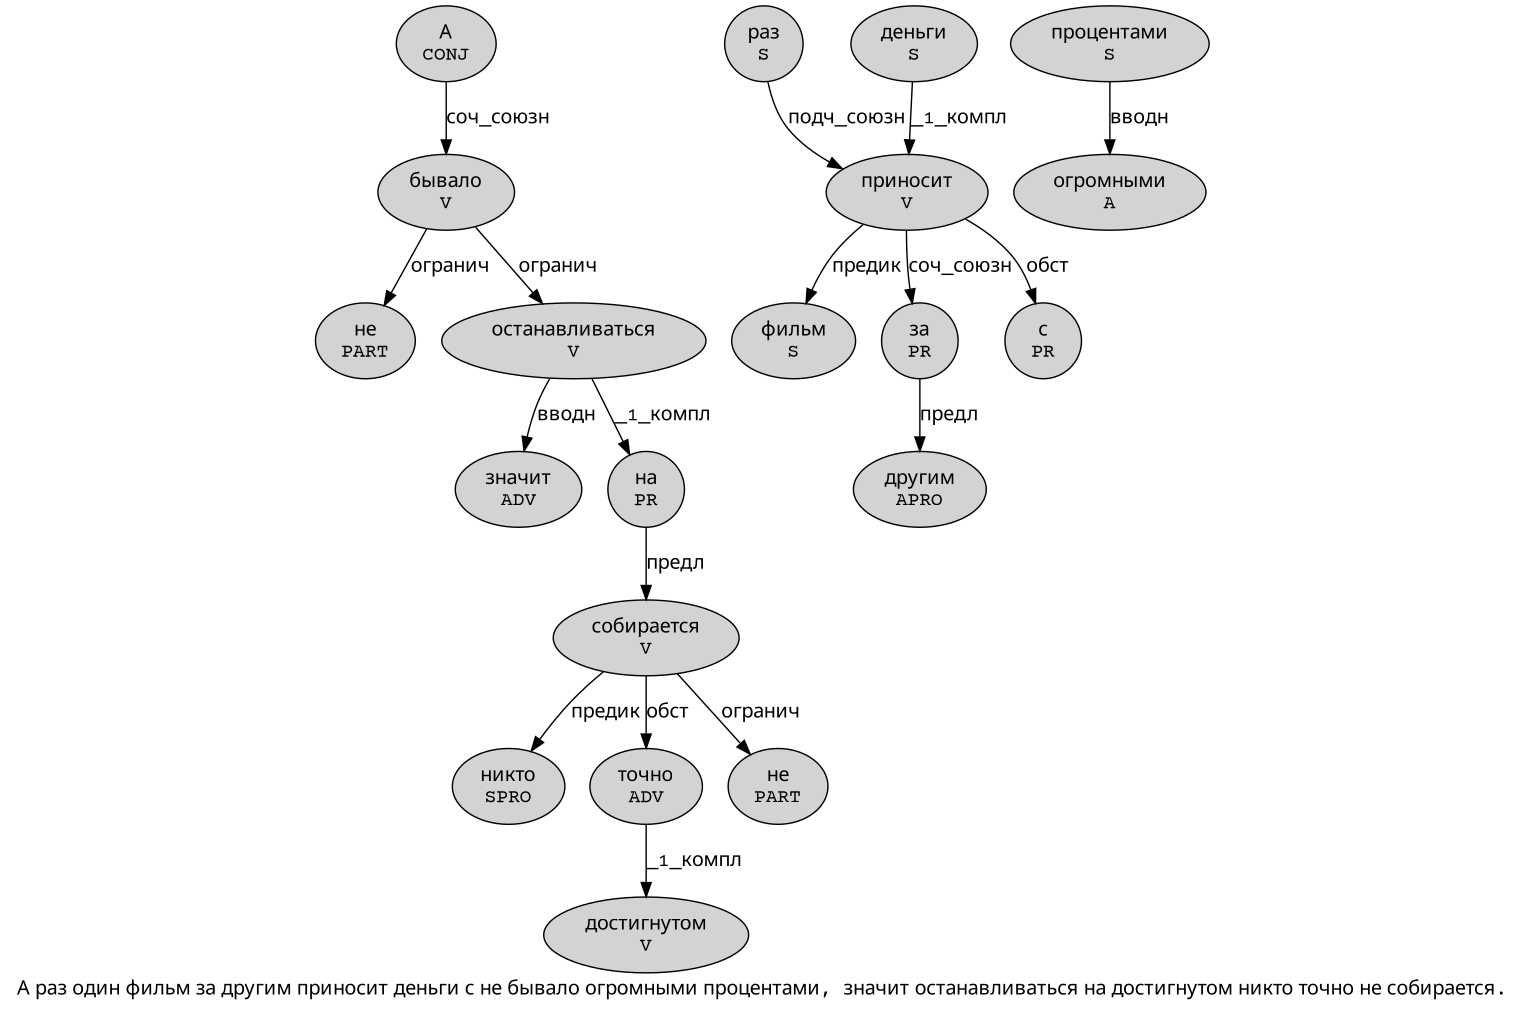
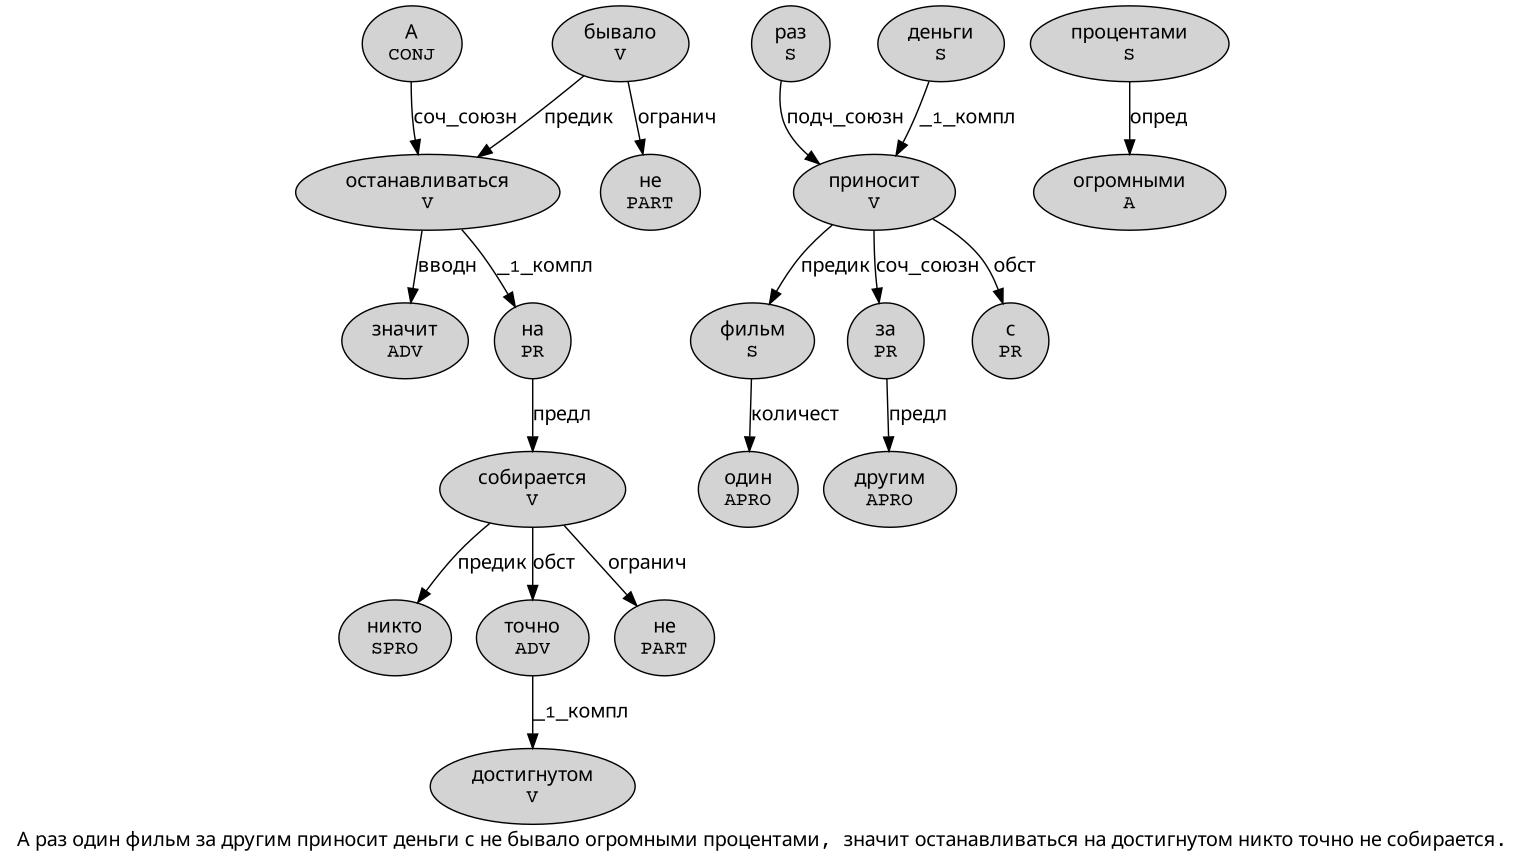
(446, 111) -> (412, 111)
(1140, 118) -> (1159, 118)
(558, 267) -> (579, 118)
none -> (748, 489)
